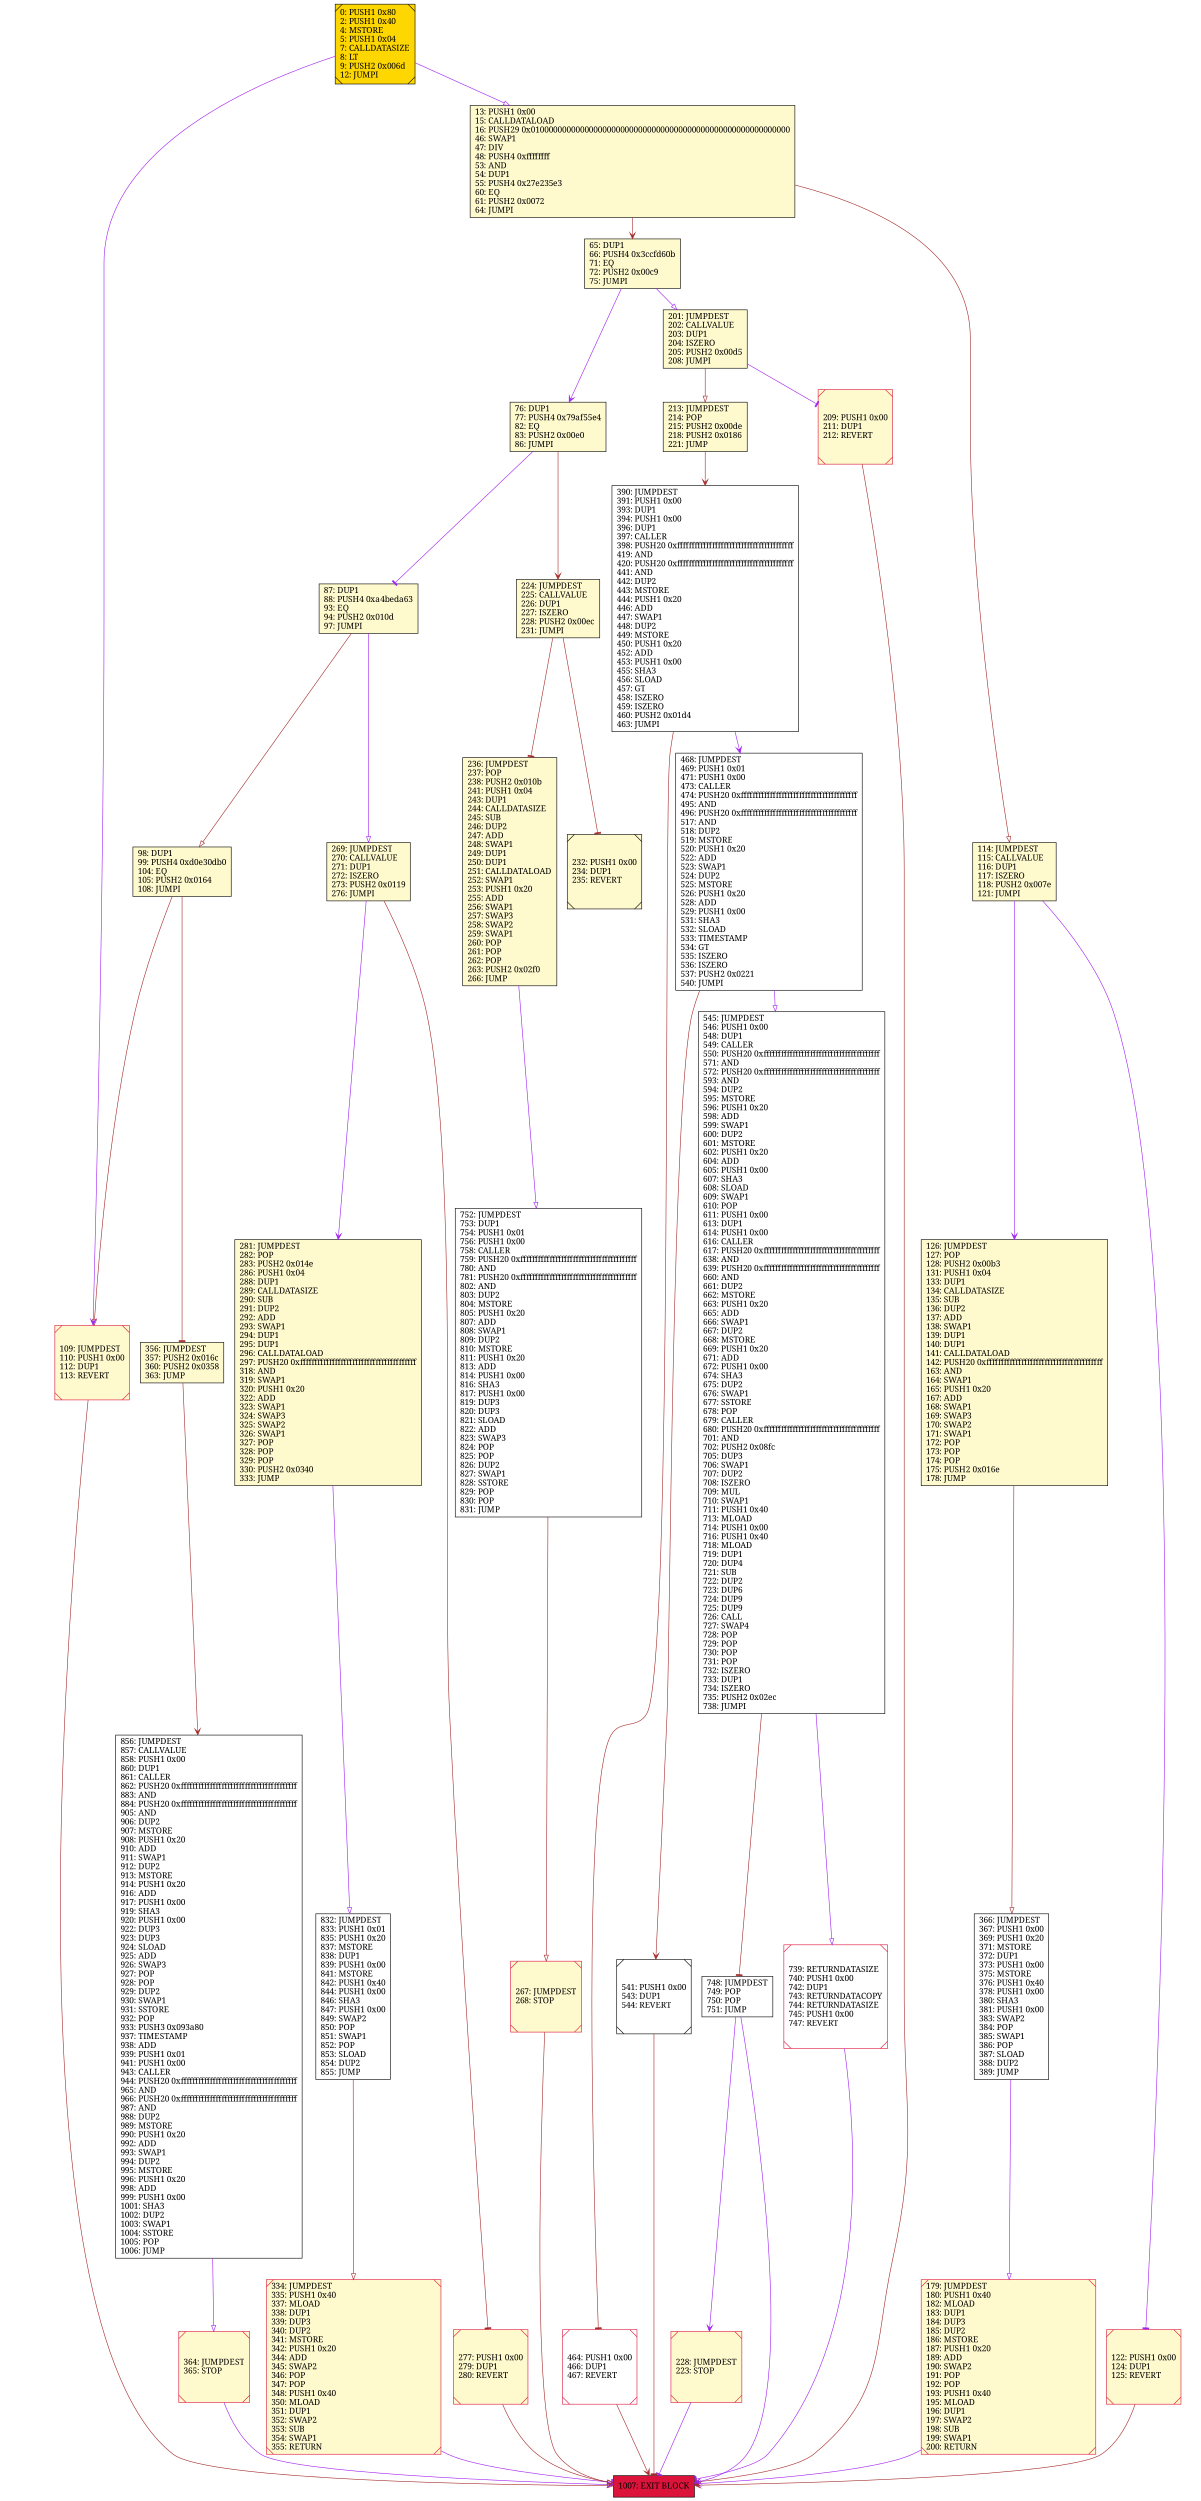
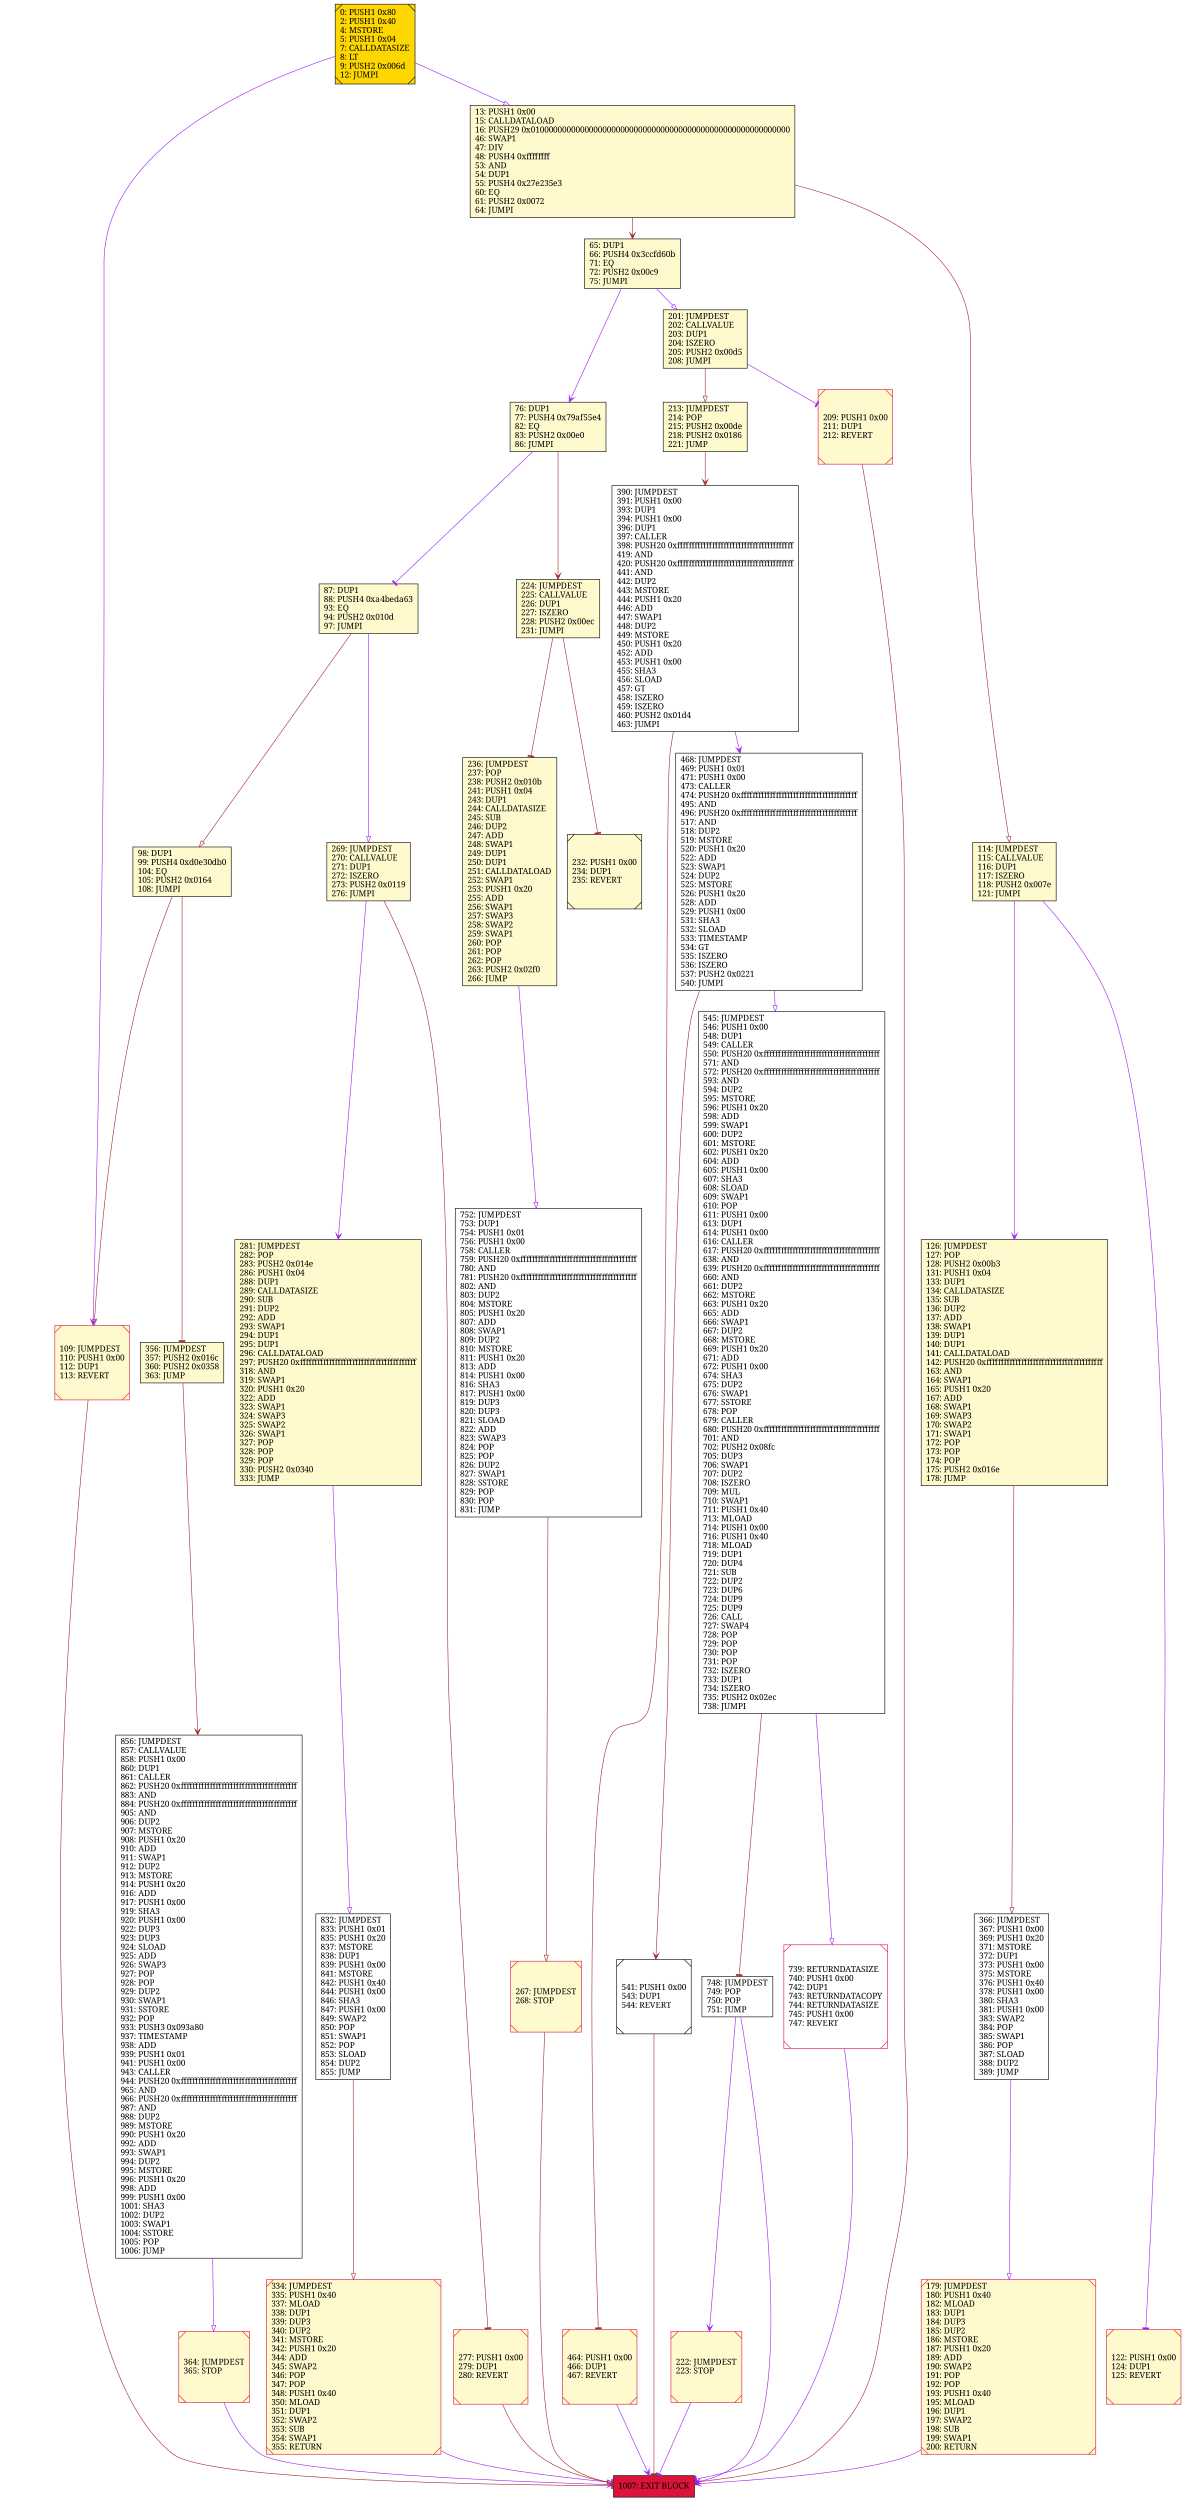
(73, 2157) -> (73, 2157)
(600, 2367) -> (600, 2367)
(706, 2367) -> (706, 2367)
(632, 2437) -> (632, 2437)
(933, 2477) -> none
